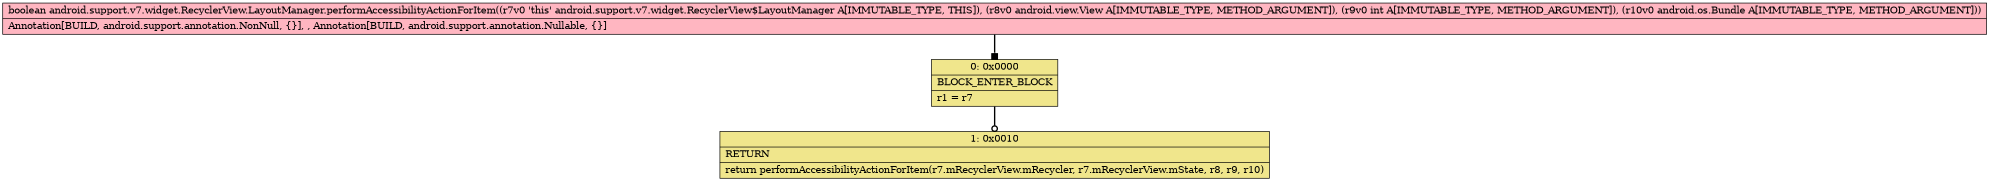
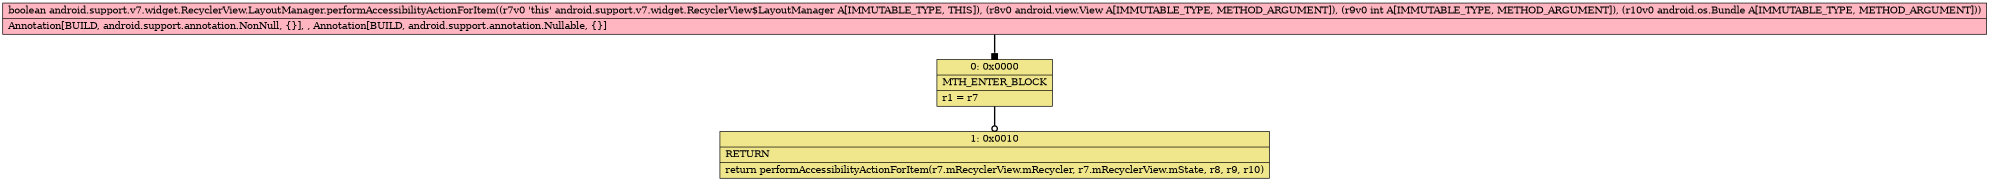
(995, 83) -> (995, 83)
